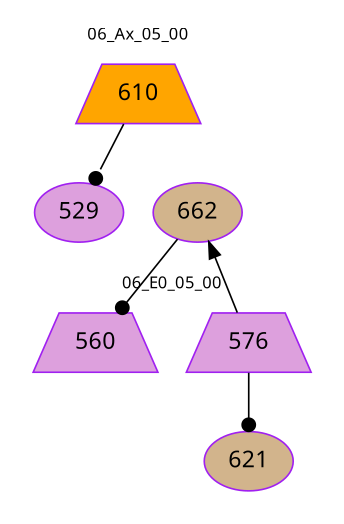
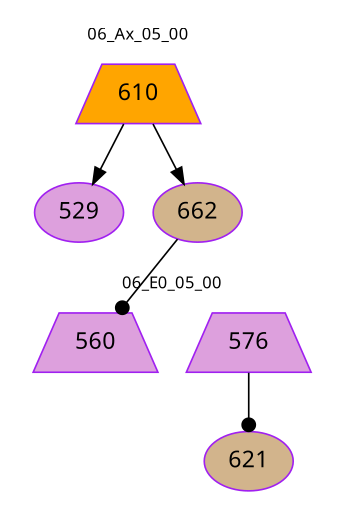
(112, 147) -> (112, 147)
(226, 285) -> (165, 147)
